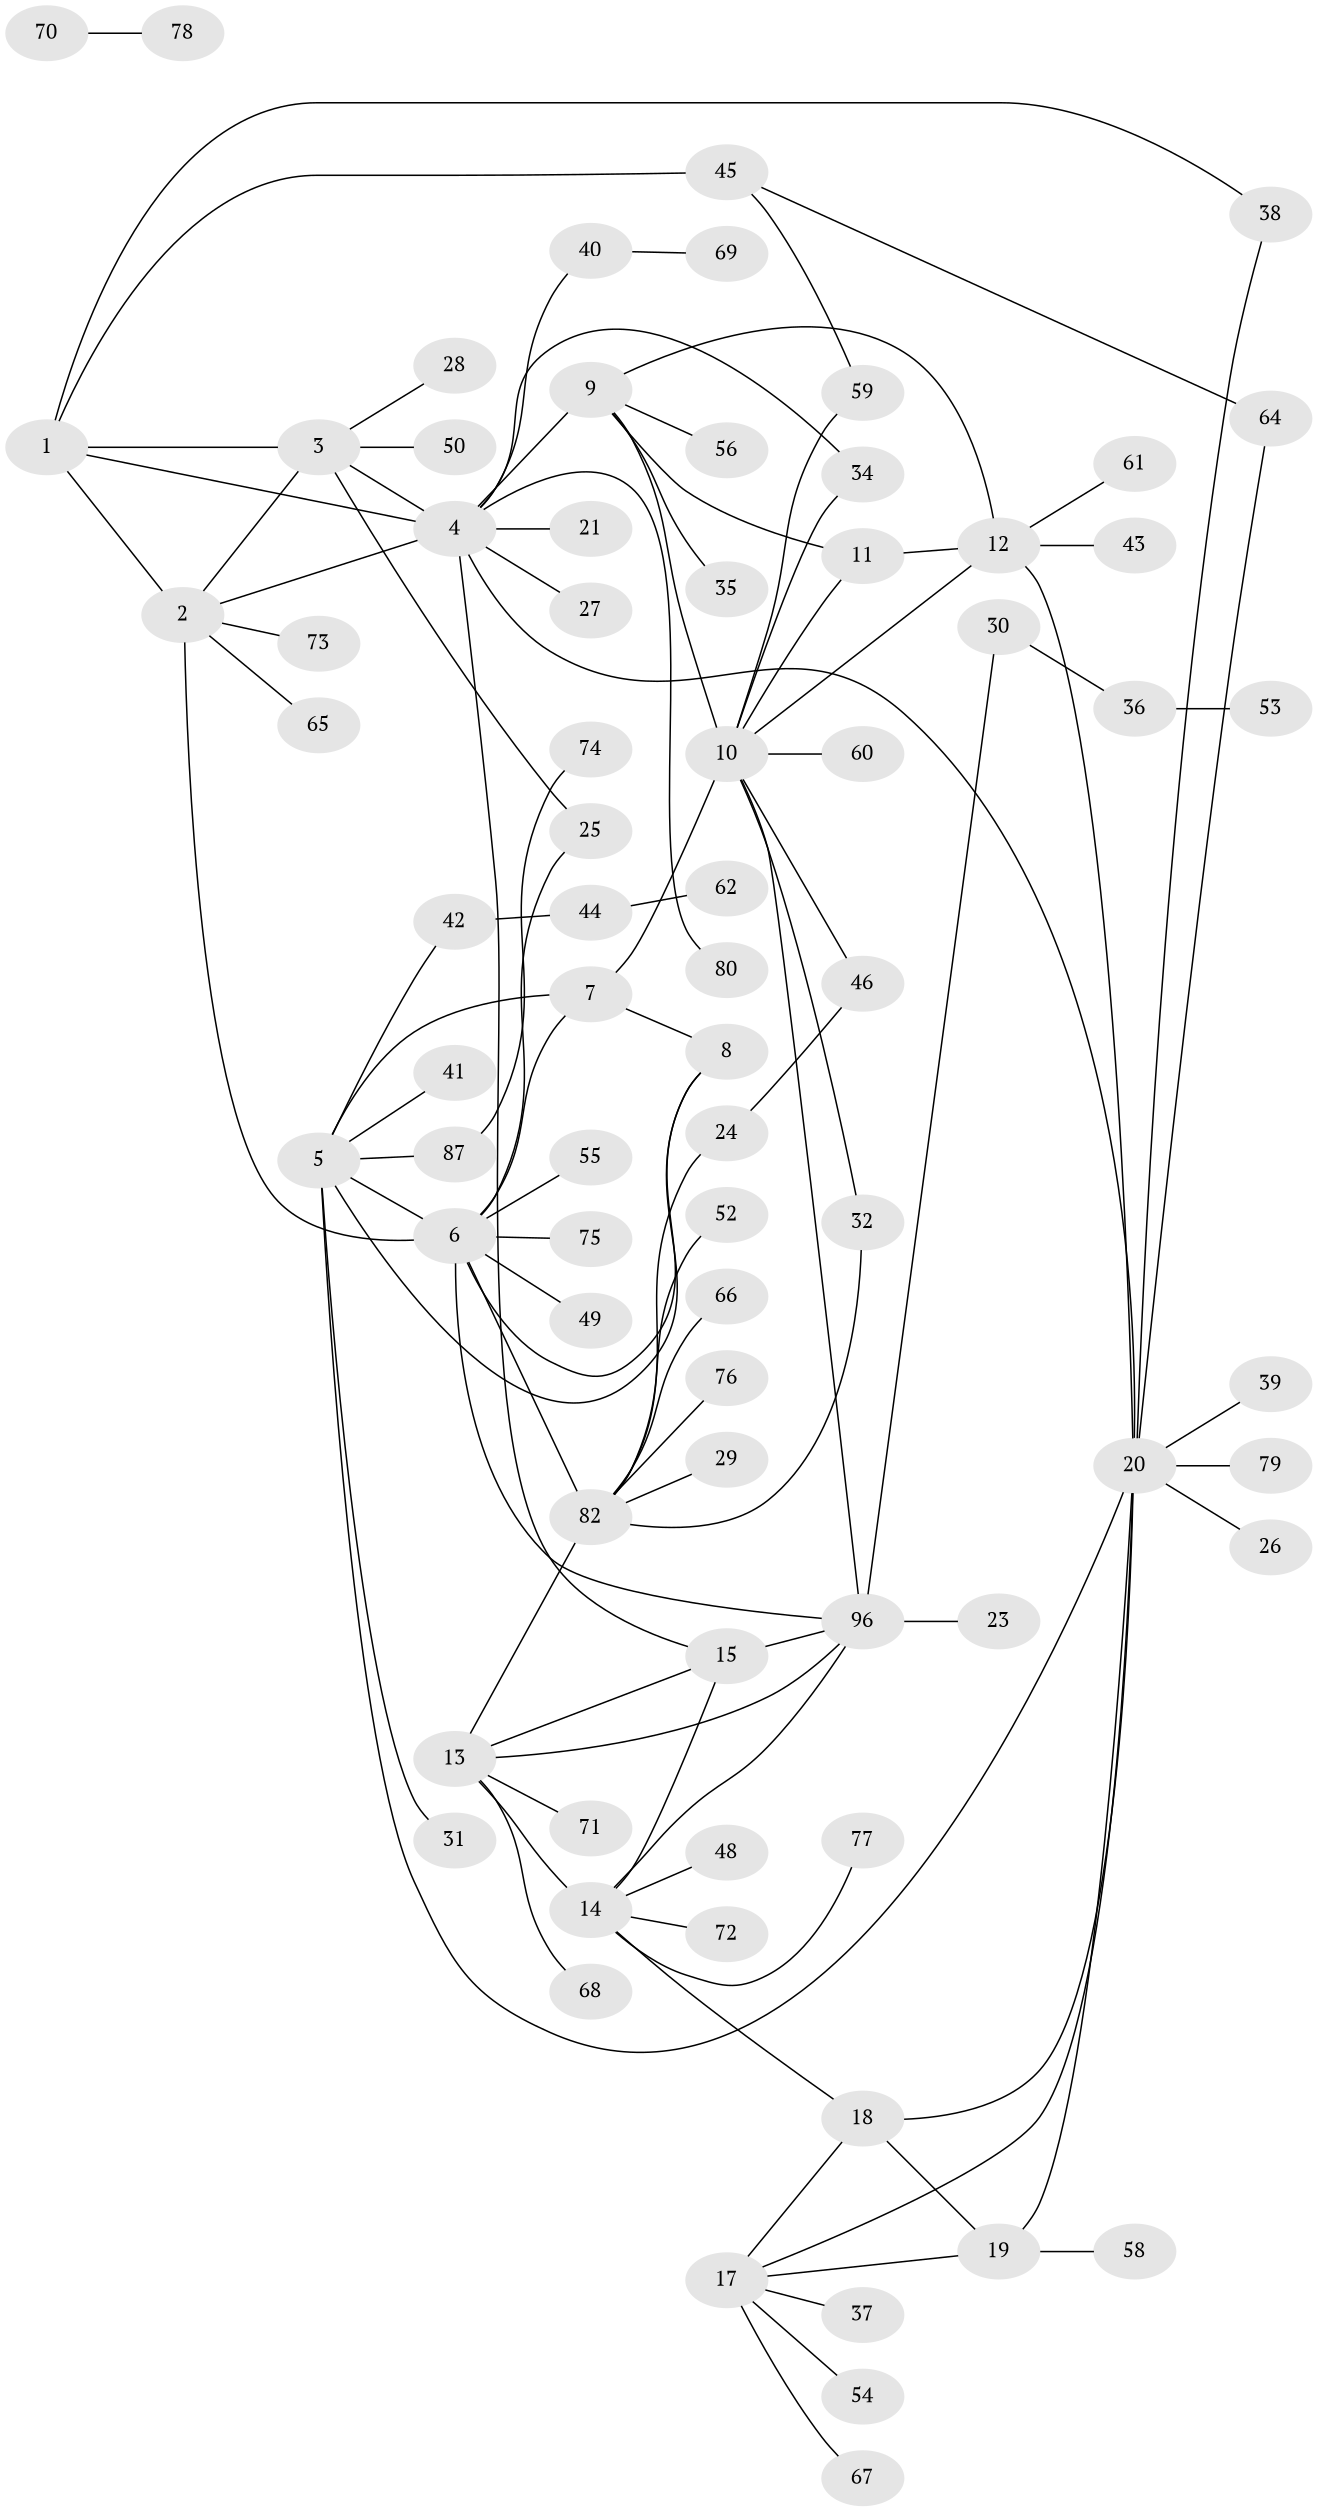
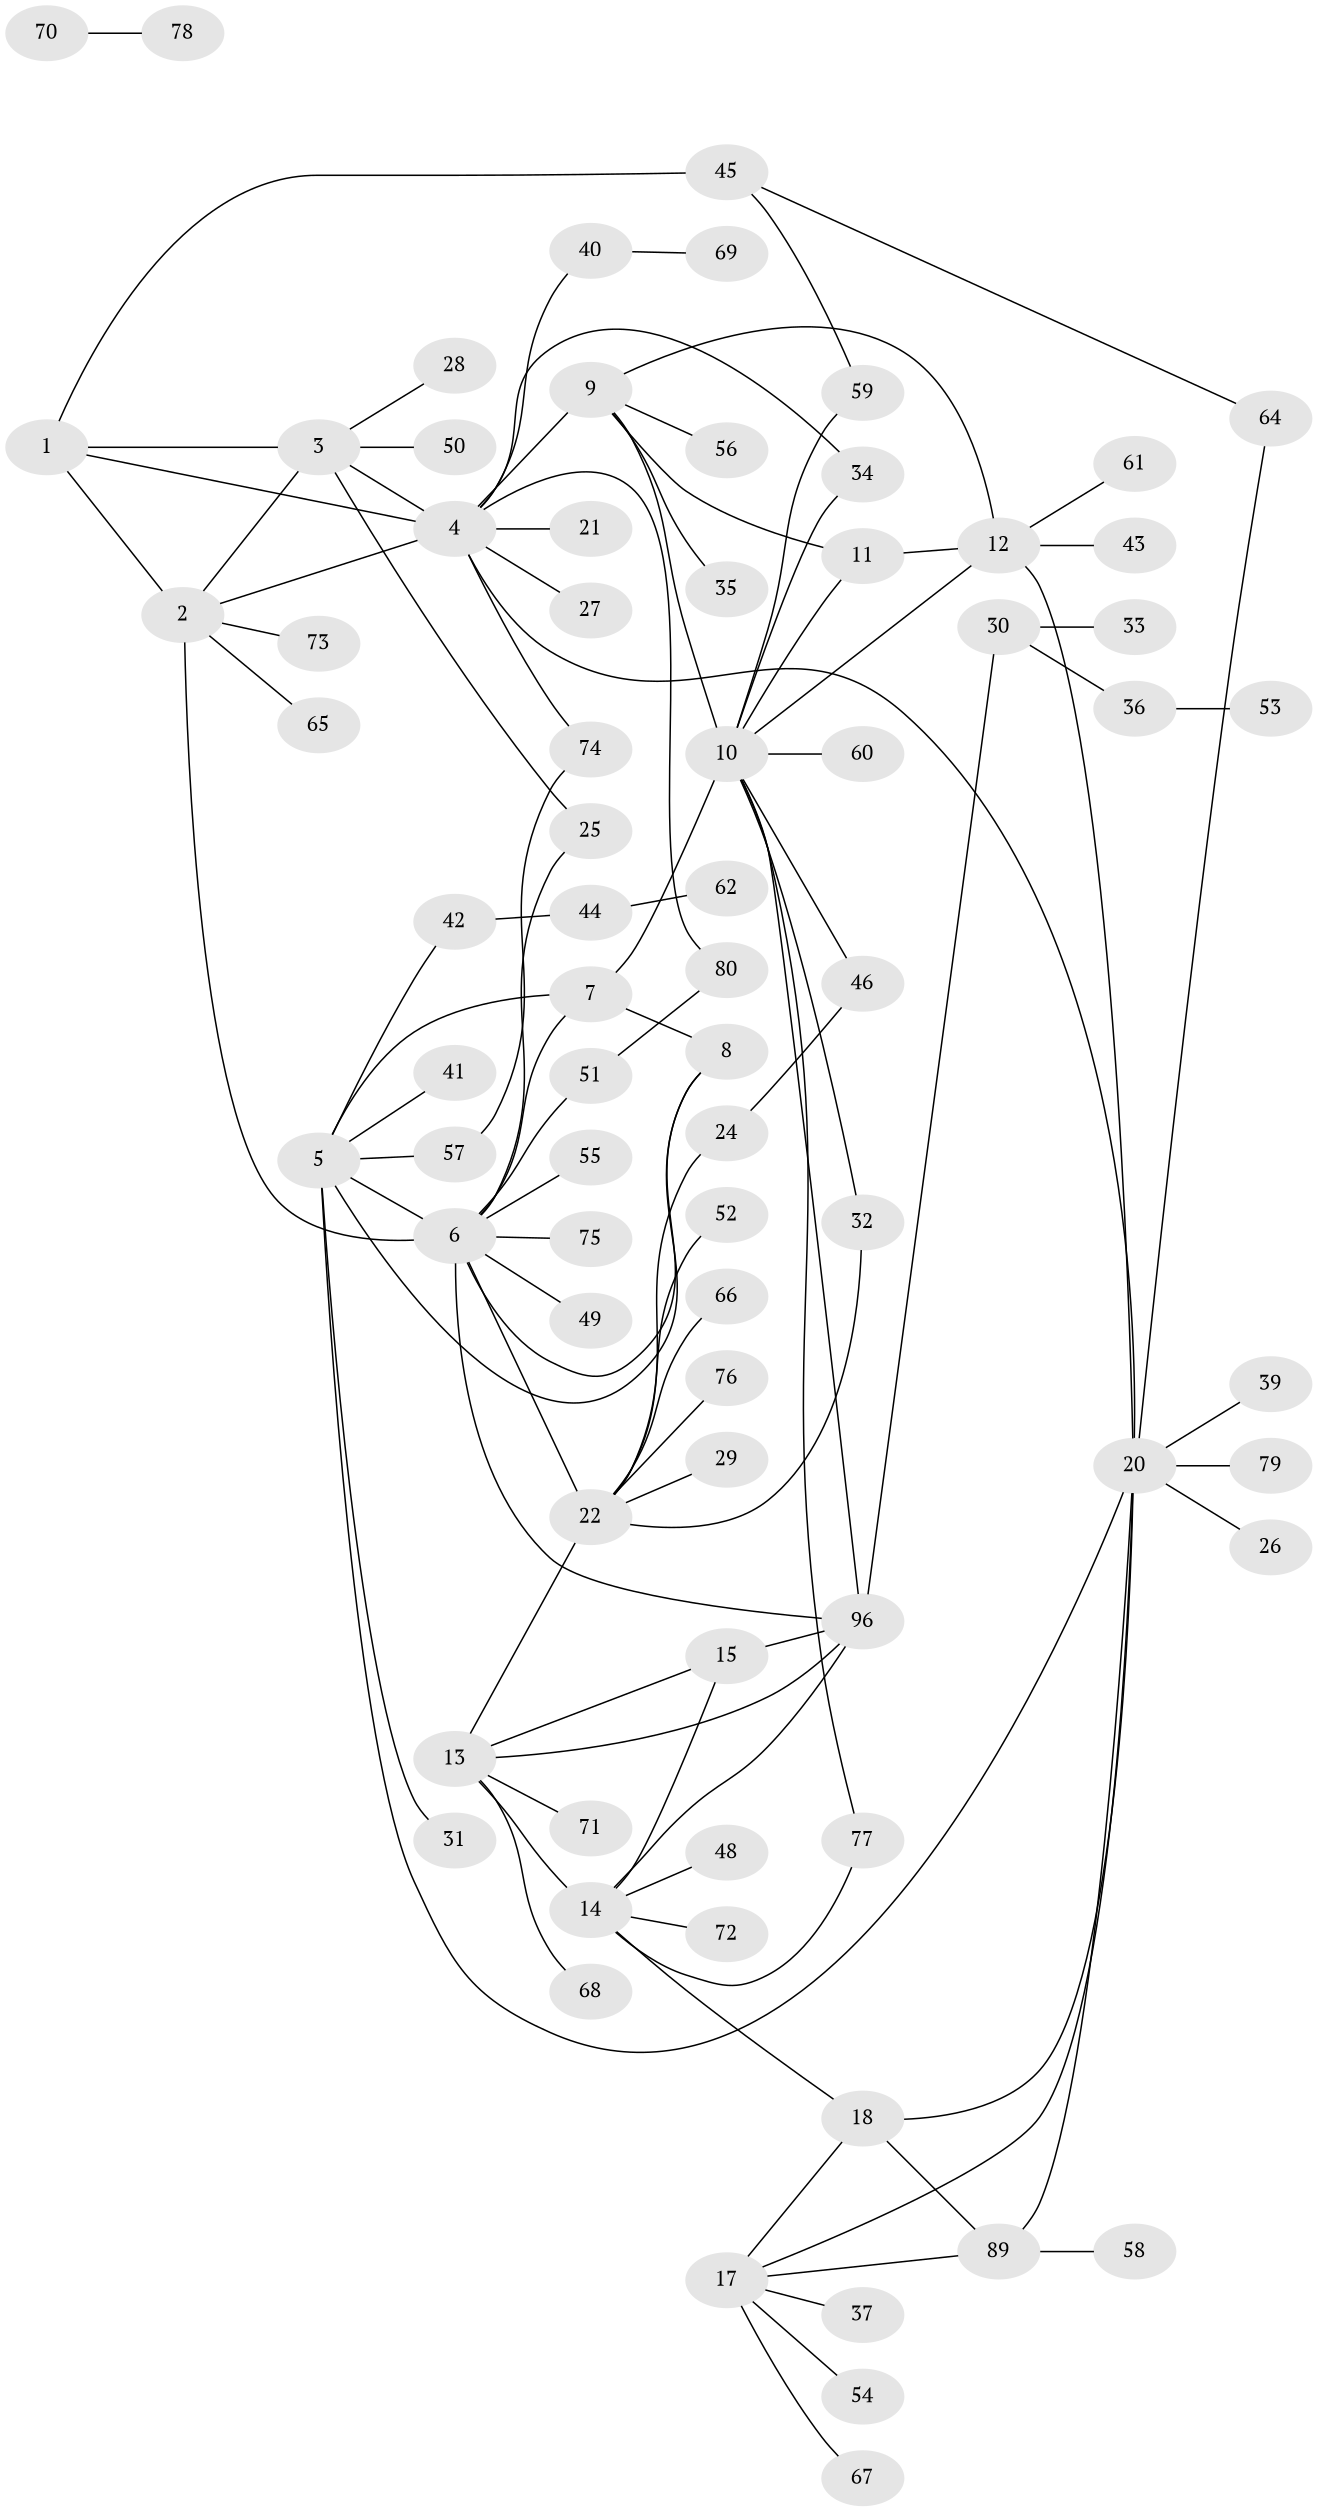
(1271, 215) -> none
none -> (1135, 627)
none -> (591, 1076)
(498, 1143) -> (515, 643)
(455, 1154) -> (455, 1154)
none -> (806, 1295)
(591, 1517) -> (591, 1517)
(999, 1621) -> none
(999, 2252) -> (999, 2252)
